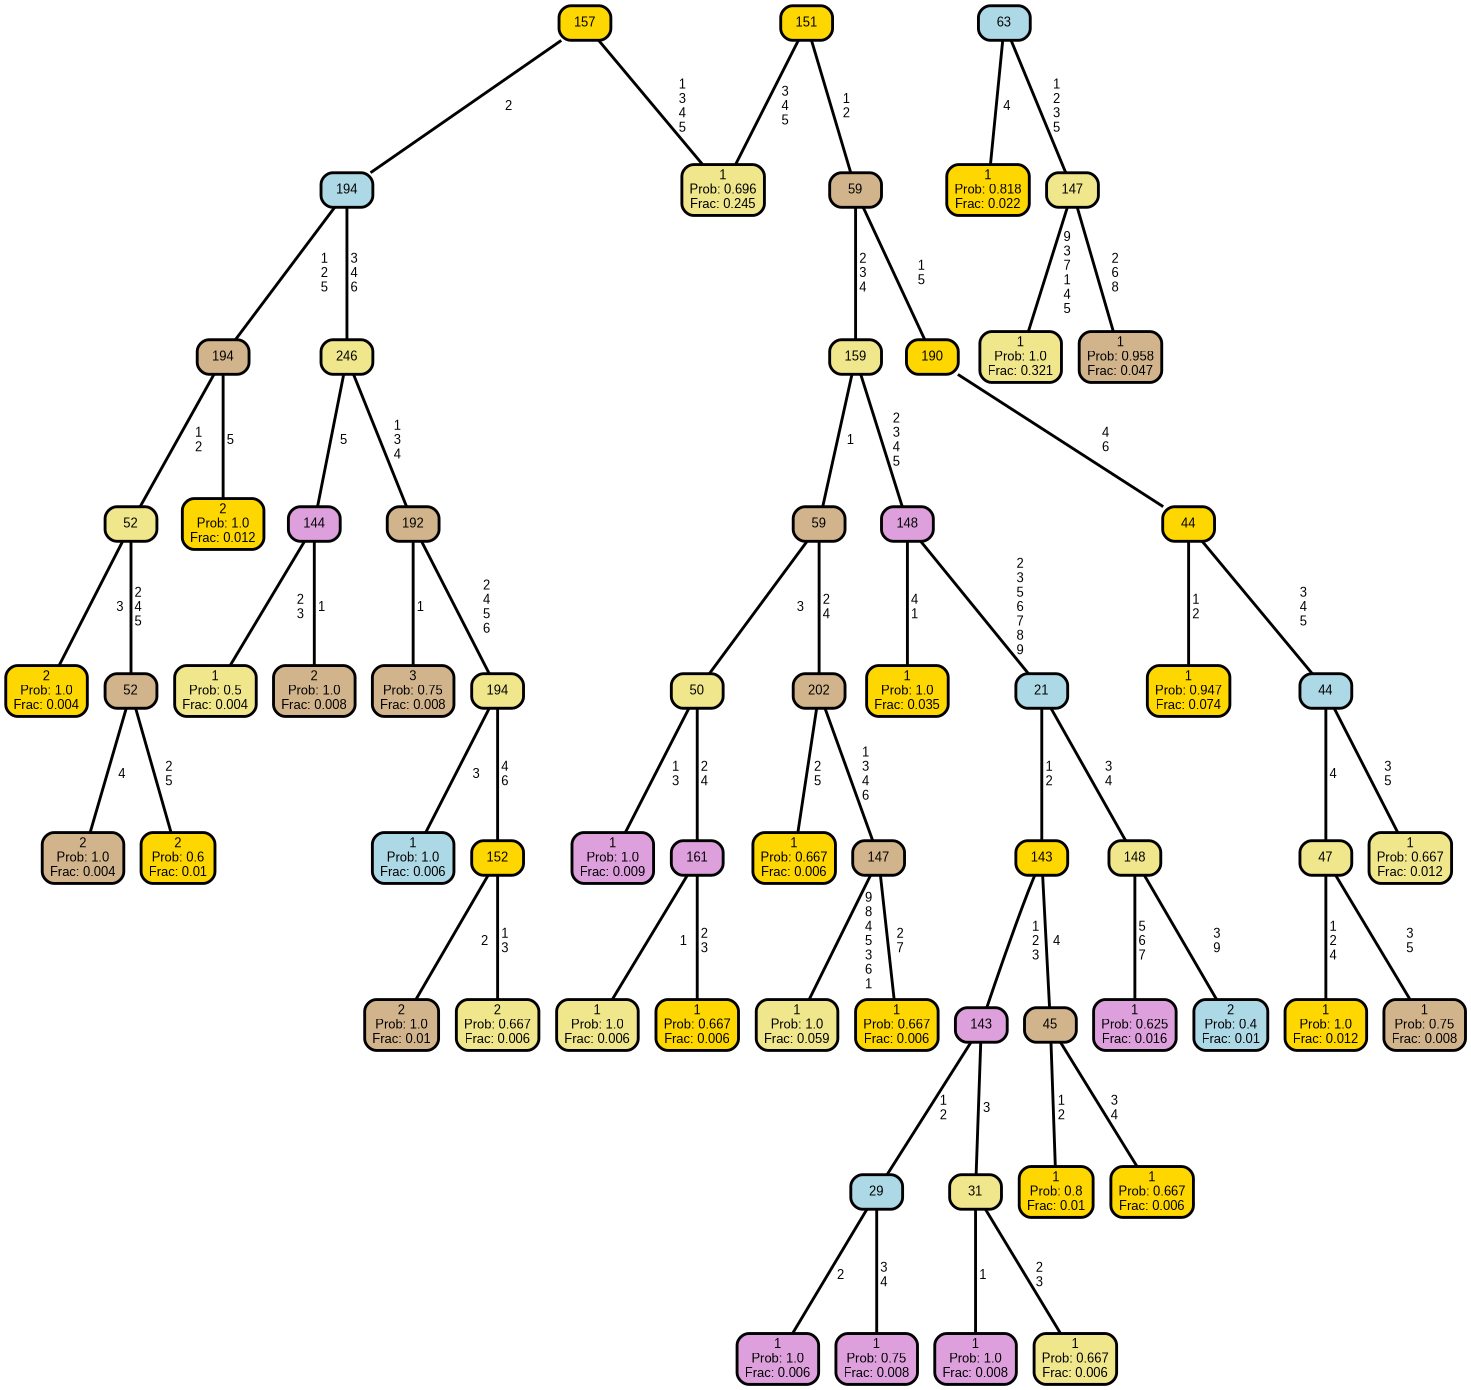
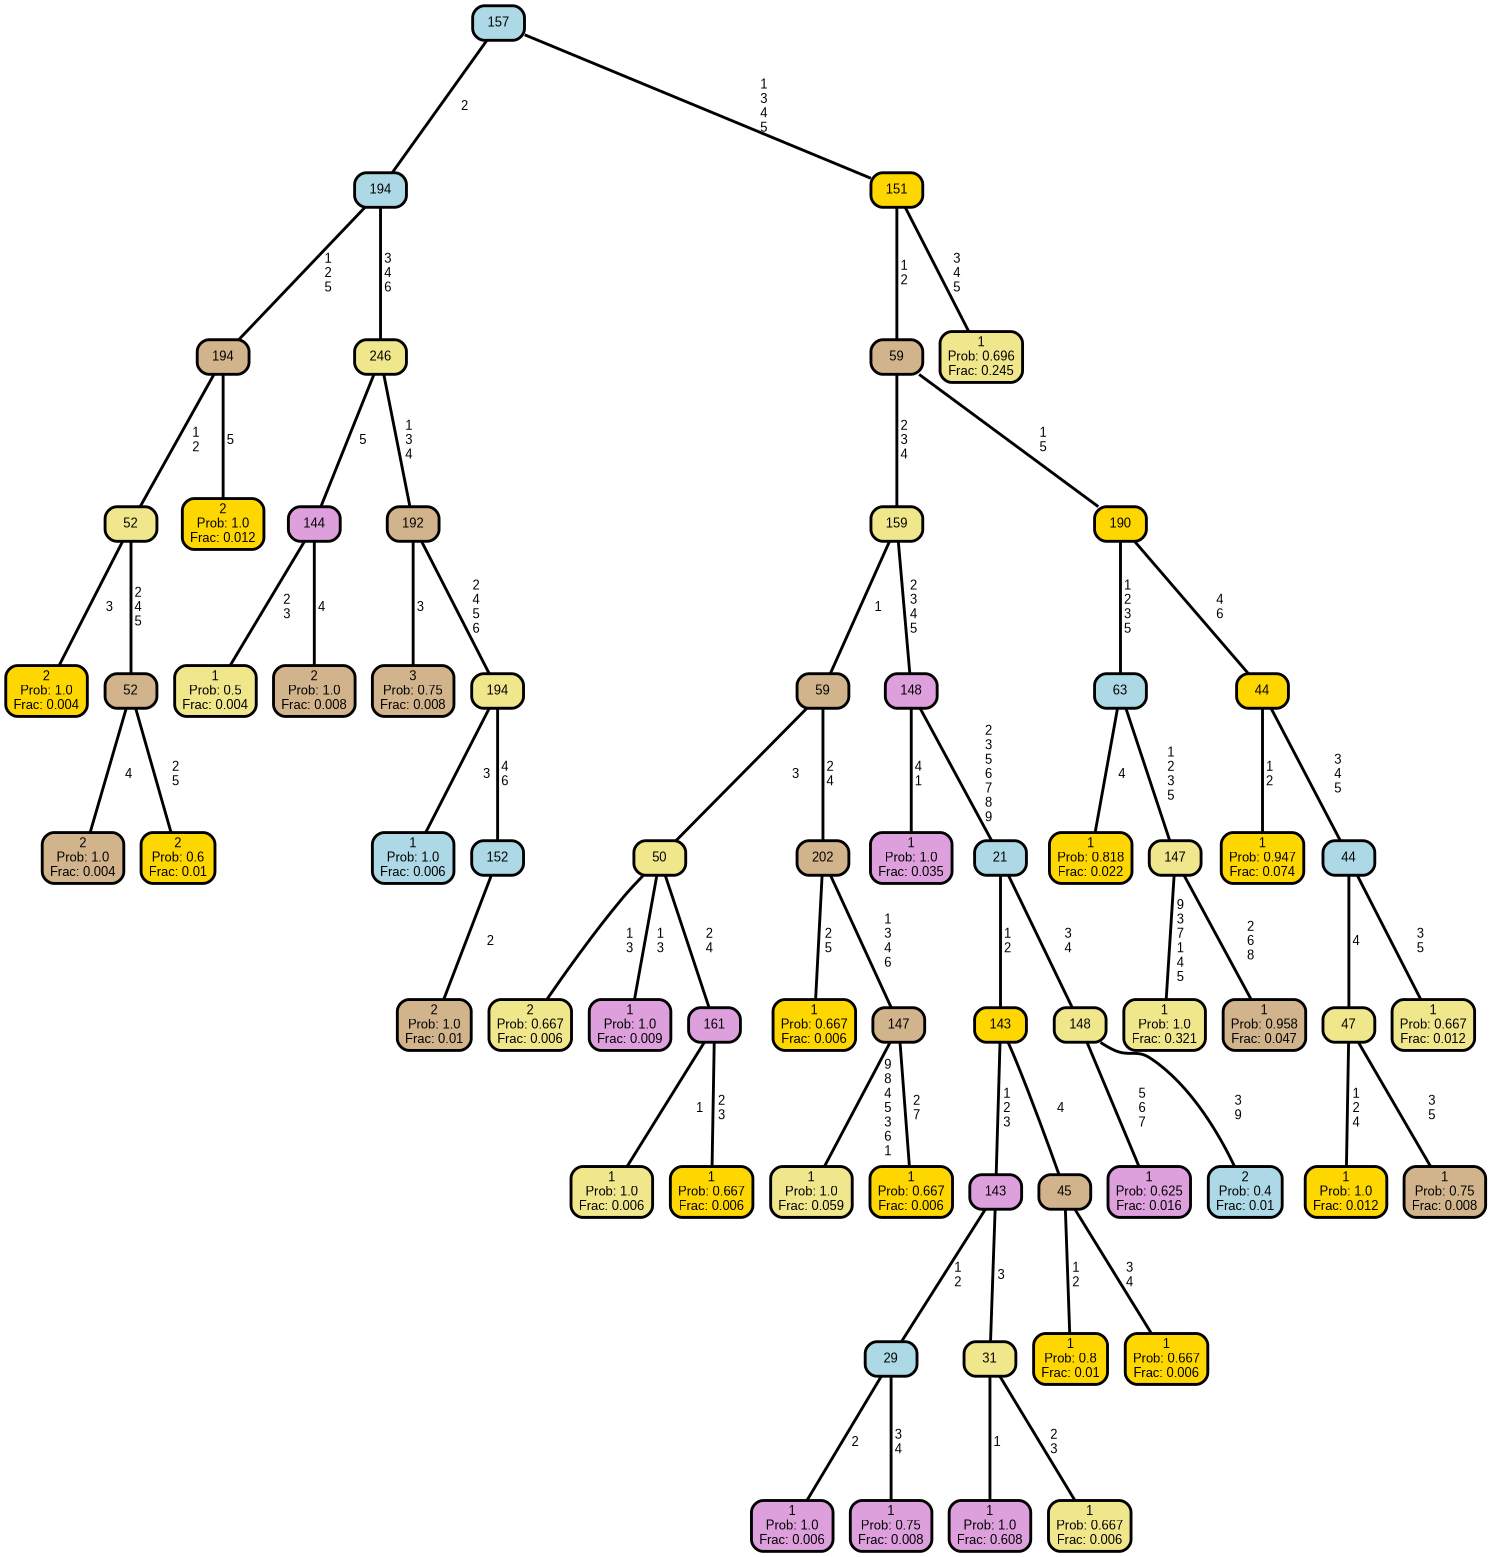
(585, 23) -> (499, 23)
(651, 102) -> (698, 107)
(320, 608) -> (320, 608)
(419, 608) -> (419, 608)
none -> (1120, 608)
(907, 691) -> (911, 858)
(498, 858) -> (498, 858)
(498, 937) -> (593, 936)
(976, 1359) -> (990, 1526)
